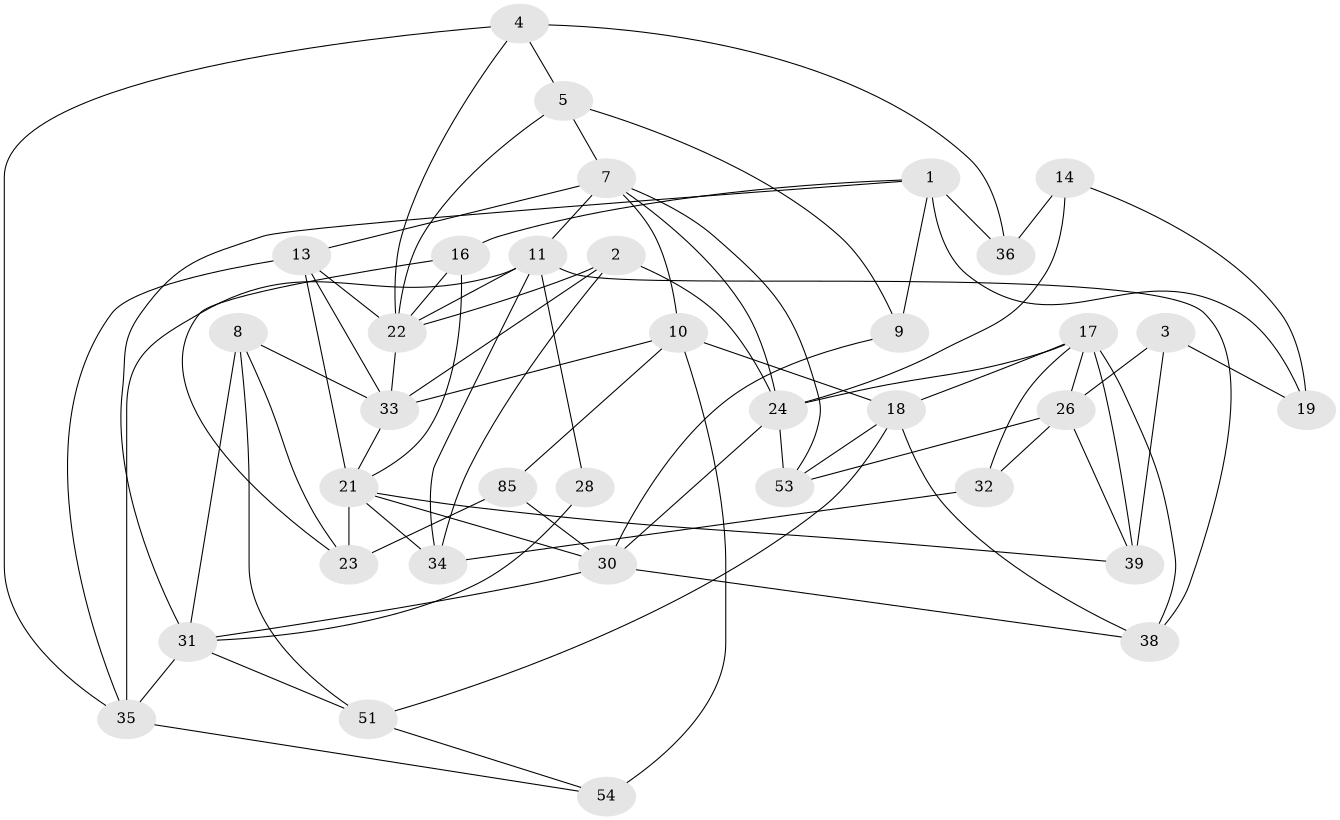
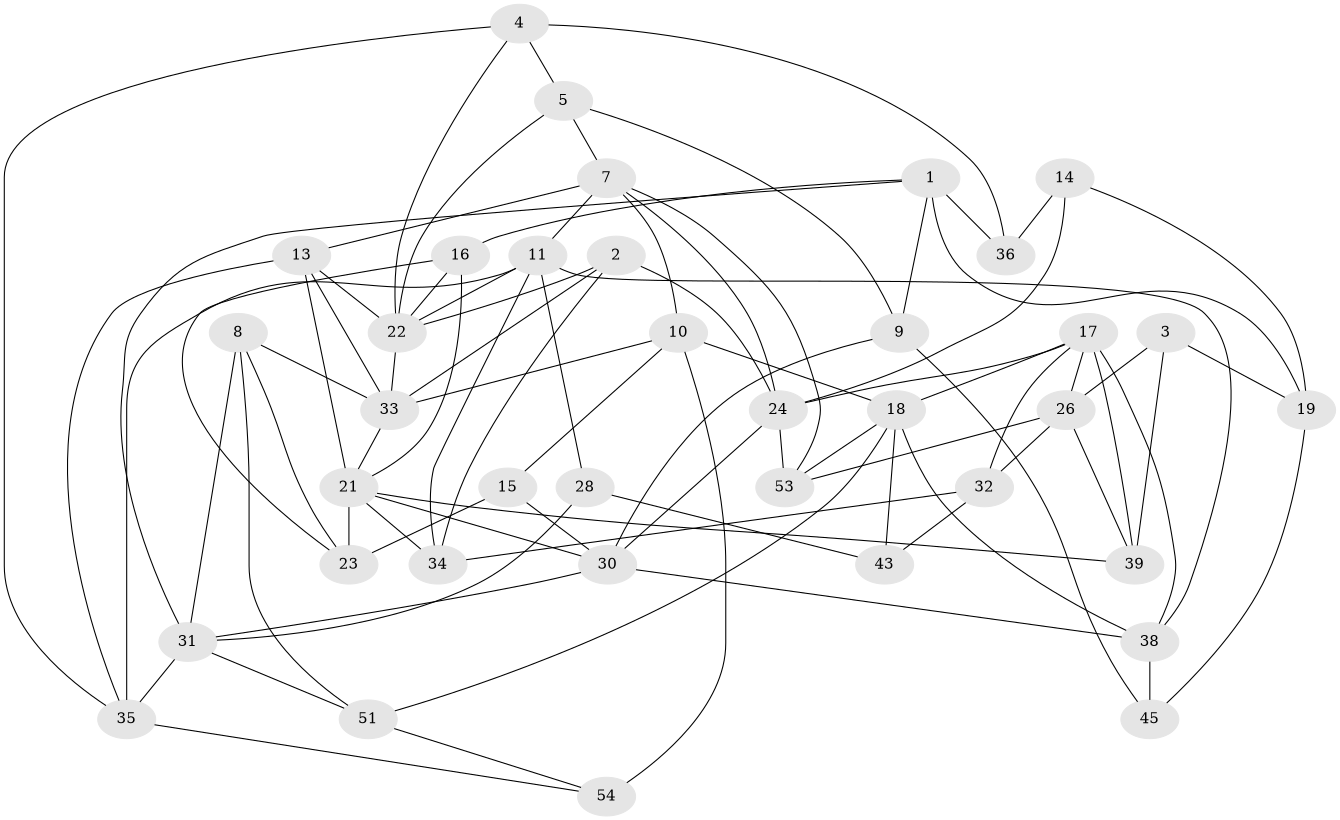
(508, 487) -> (508, 487)
none -> (885, 565)
none -> (1150, 719)
